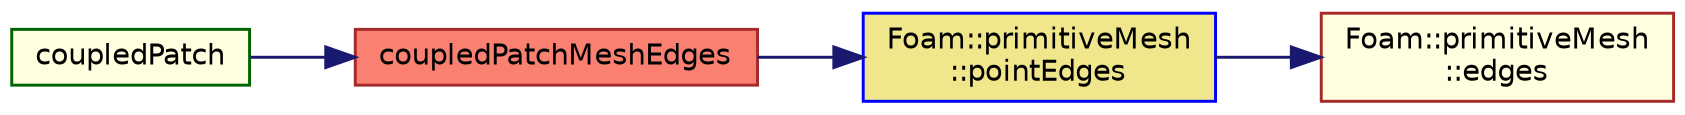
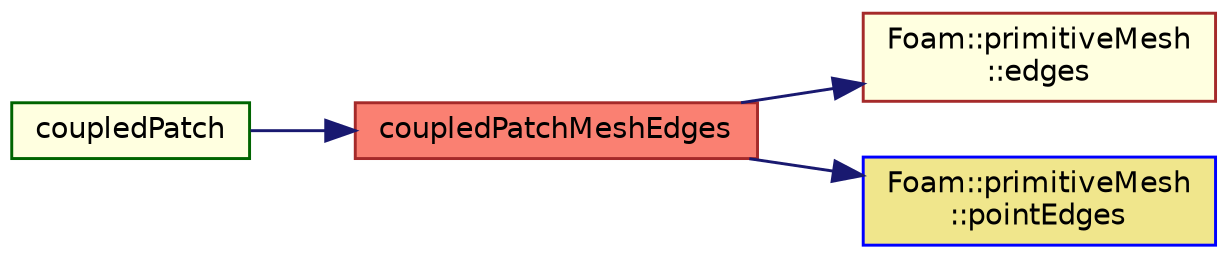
(1253, 57) -> (787, 96)
